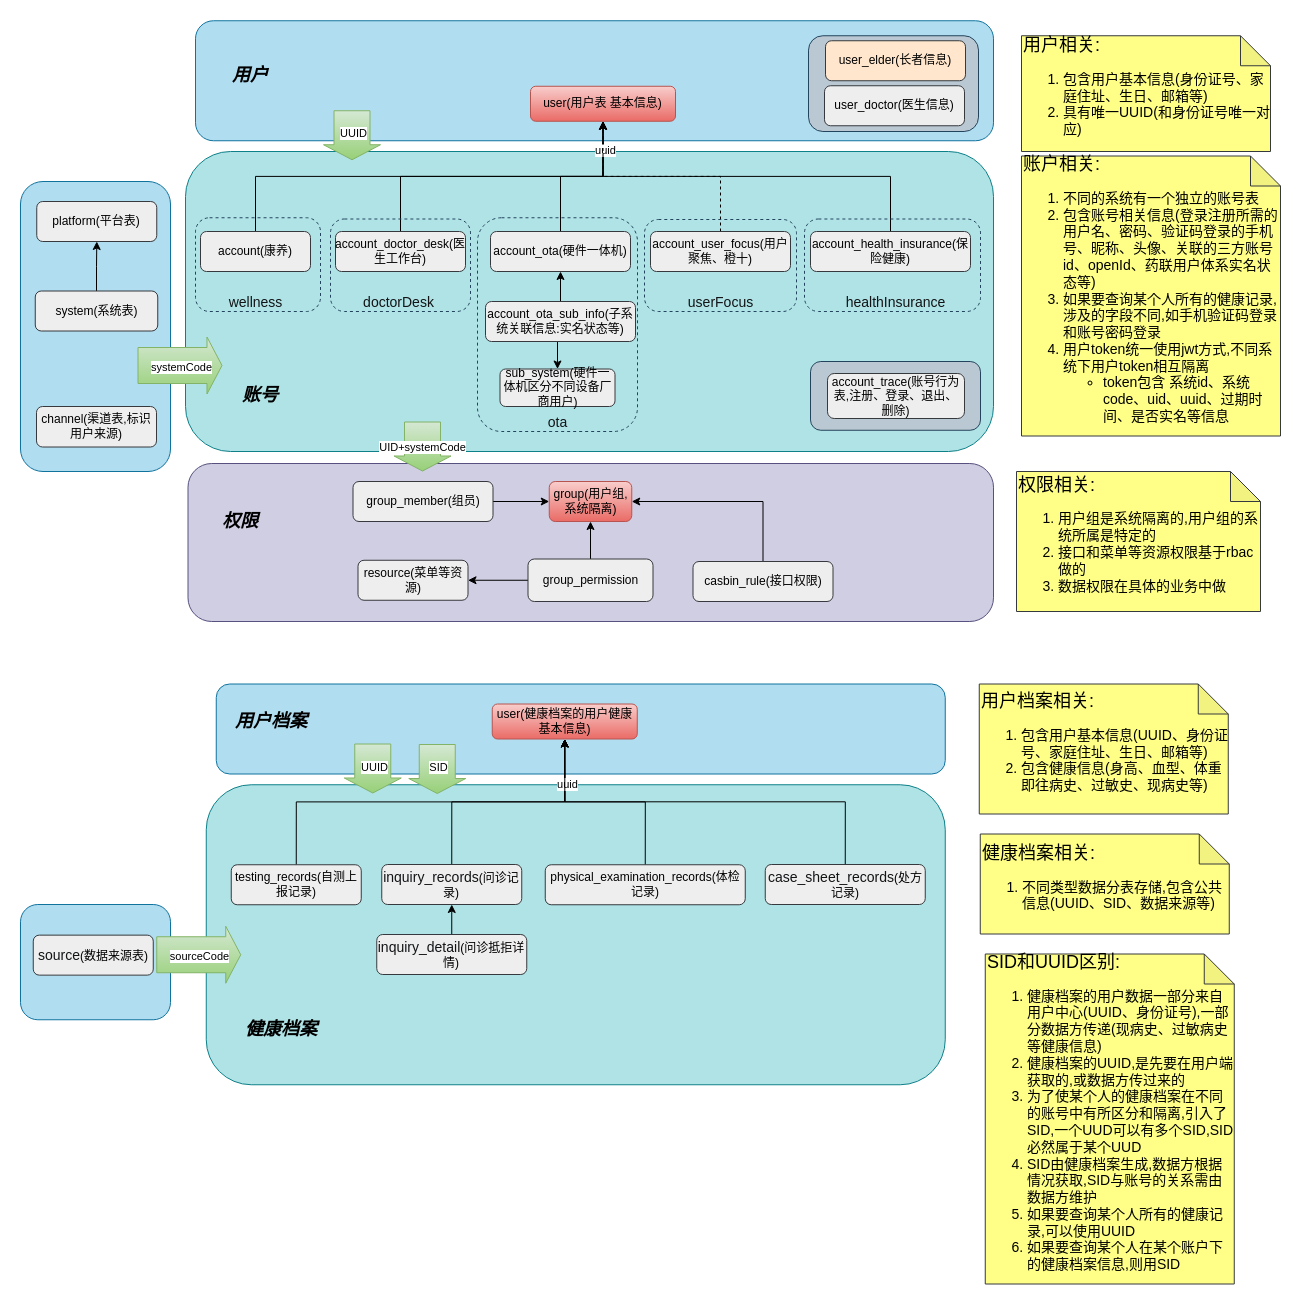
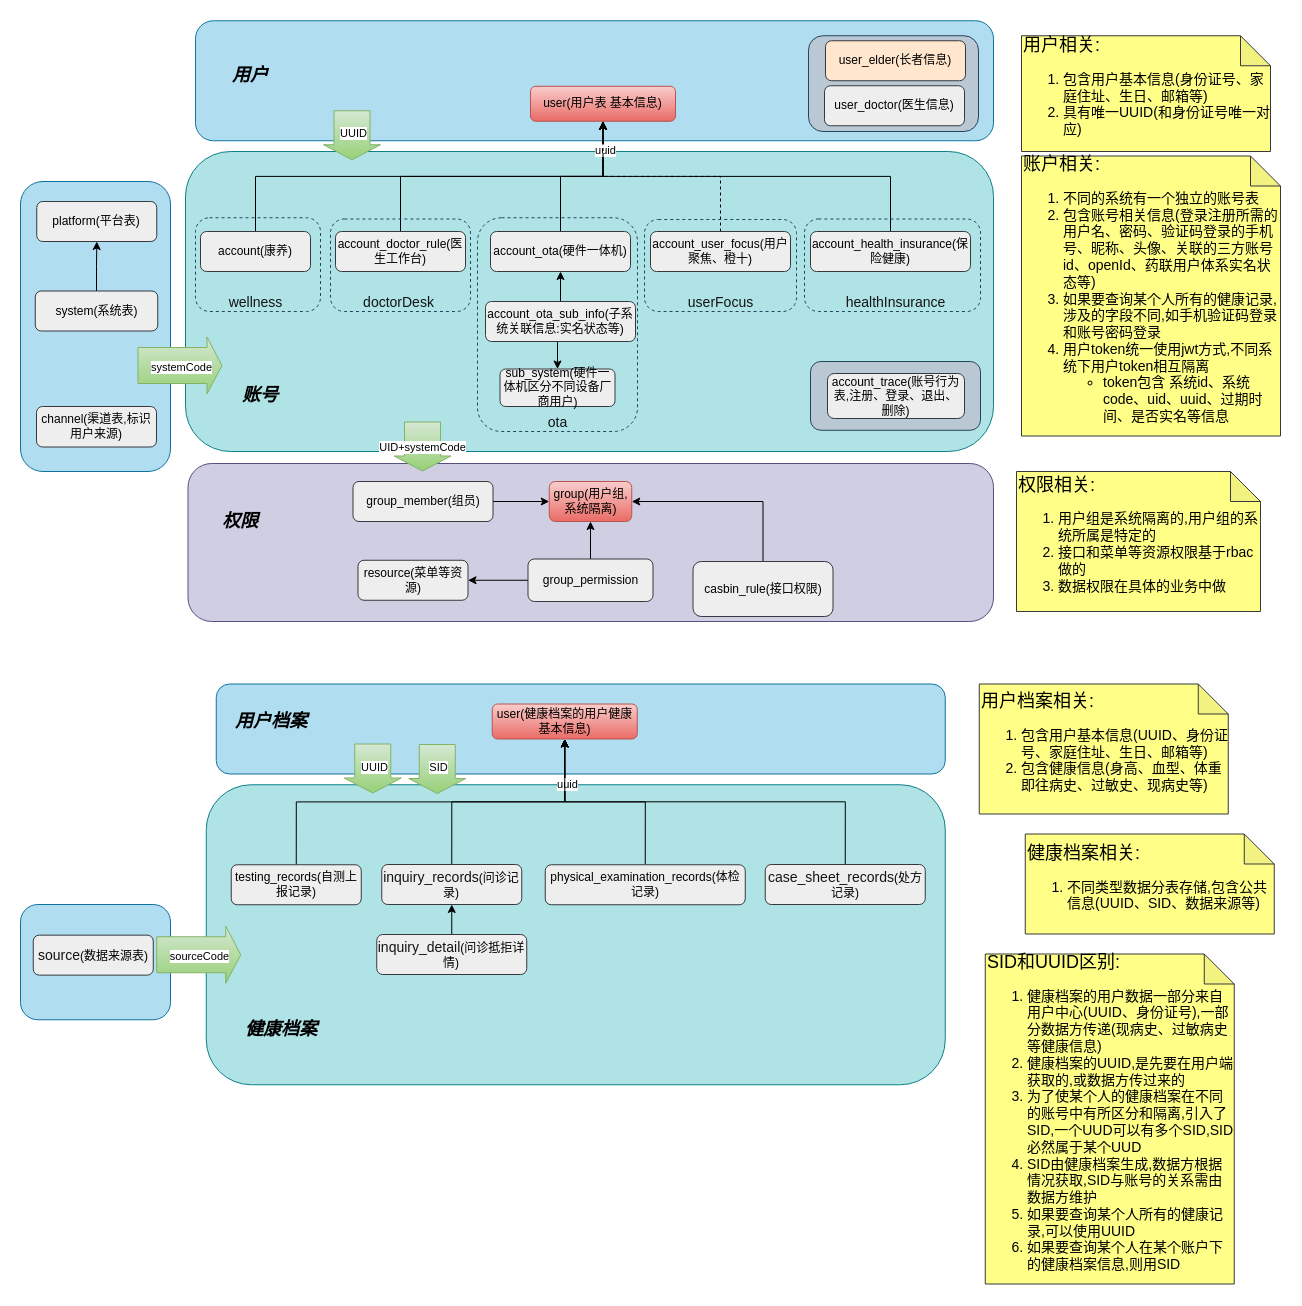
(401, 252) -> (401, 252)
(763, 582) -> (763, 589)
(1105, 884) -> (1150, 884)
